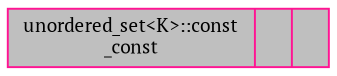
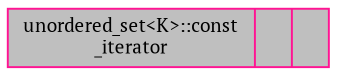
(131, 48) -> (131, 48)
